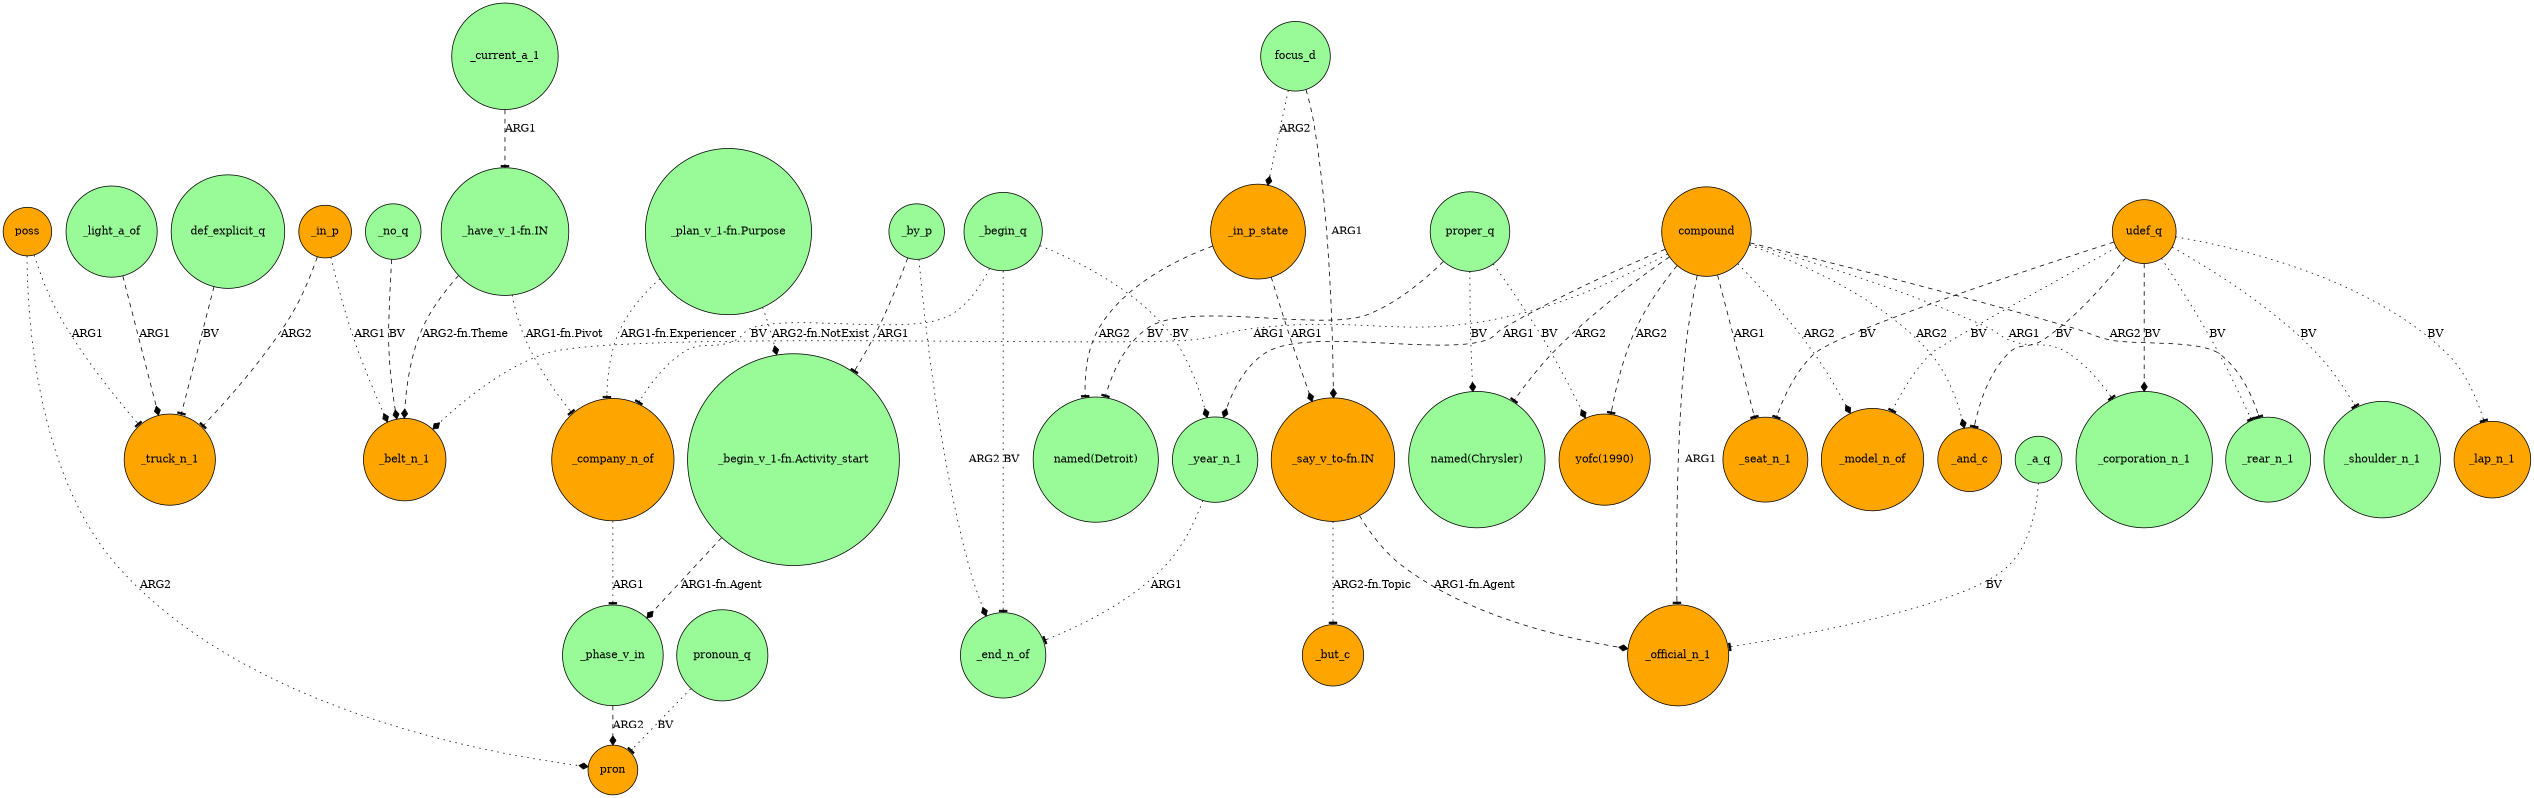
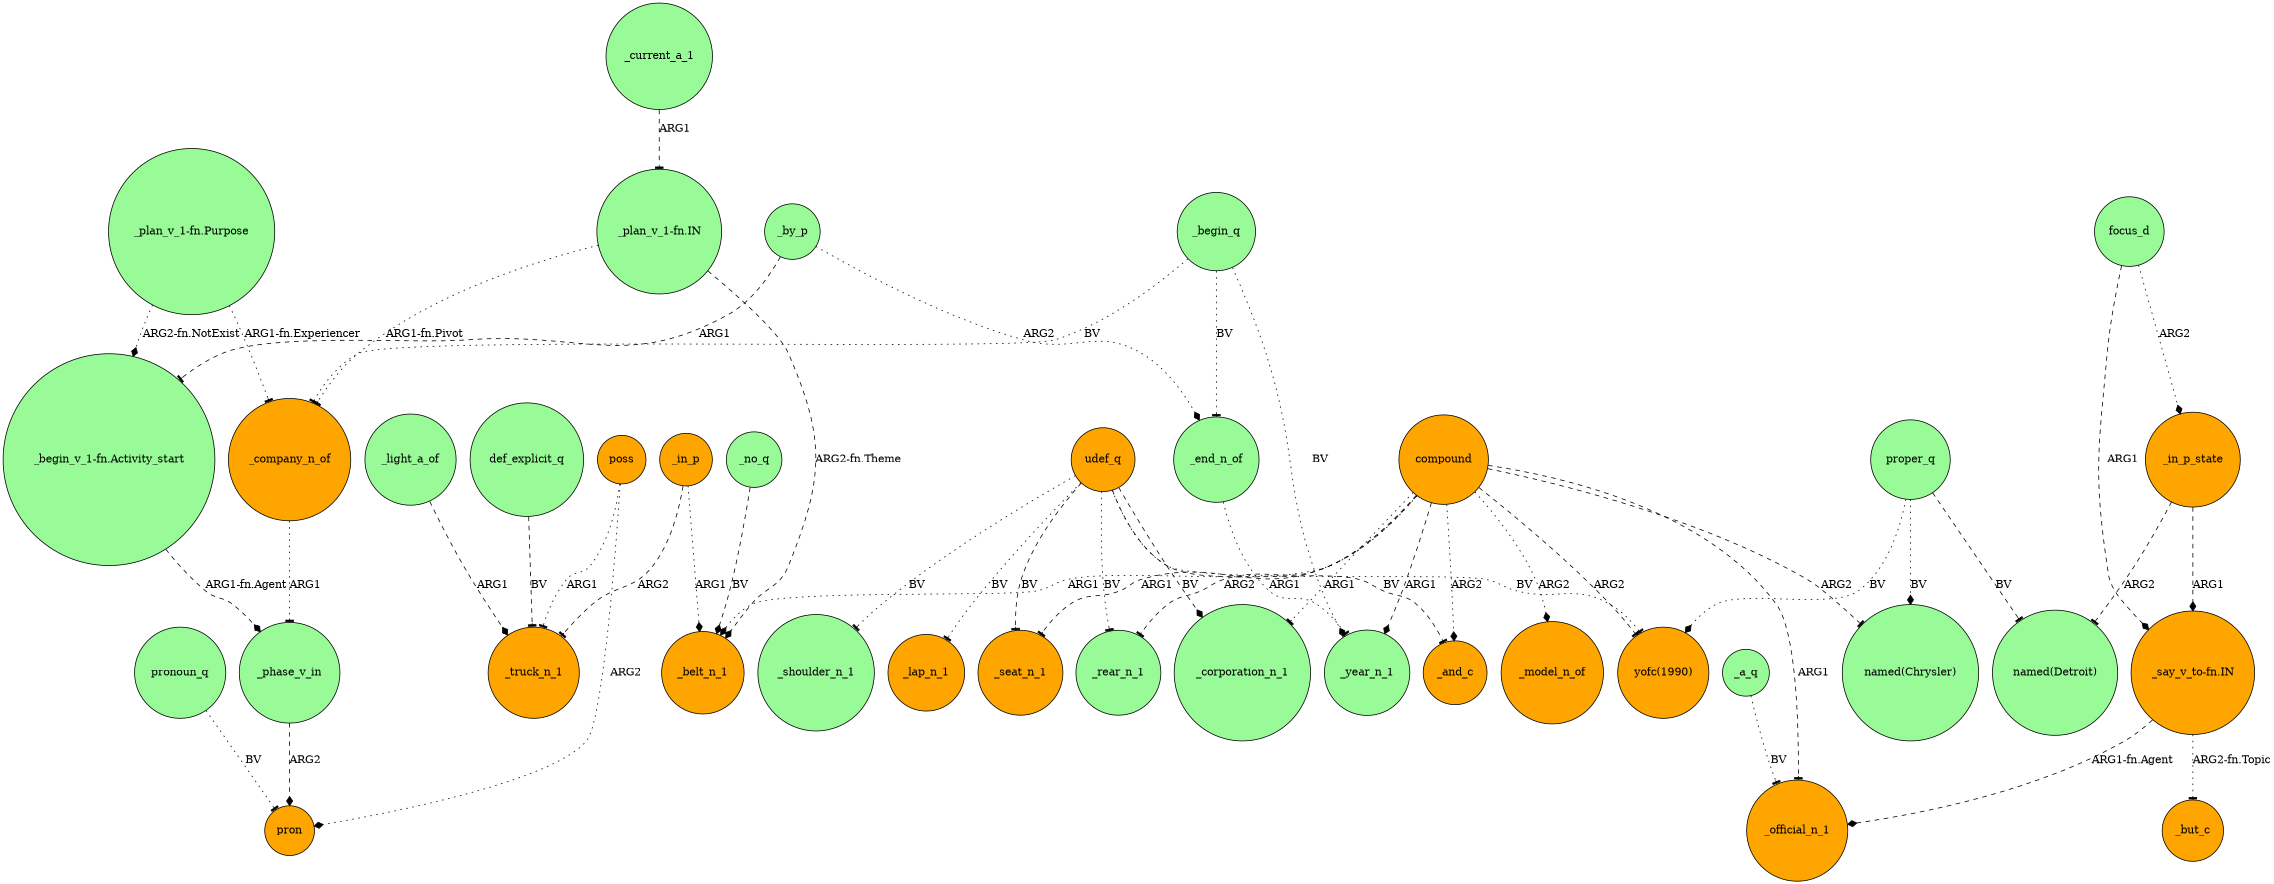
(505, 232) -> (659, 232)
(1994, 316) -> (1376, 577)
(1141, 587) -> (1265, 587)
